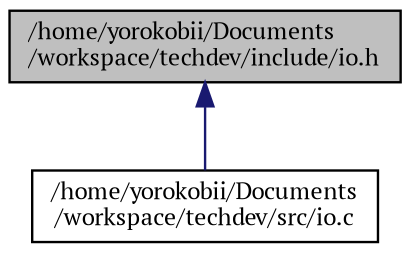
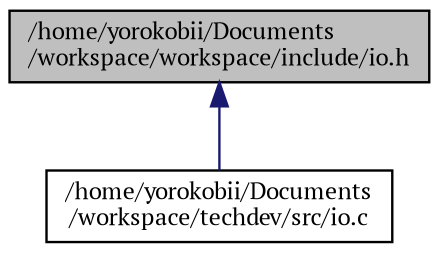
(205, 47) -> (219, 47)
